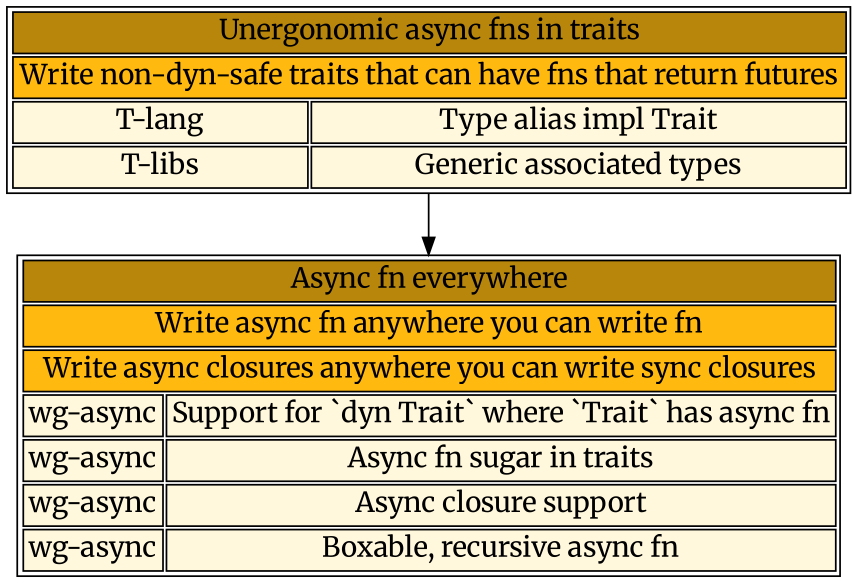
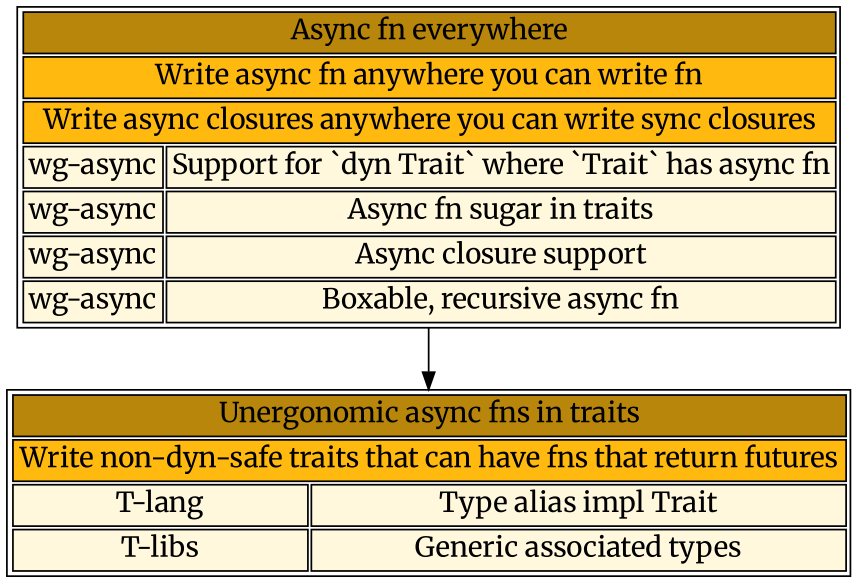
(429, 215) -> (429, 350)
